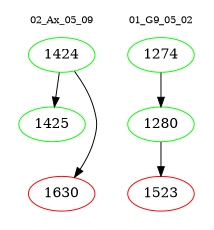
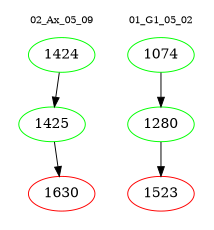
(161, 21) -> (161, 21)
(161, 55) -> (161, 55)
(96, 119) -> (56, 154)
